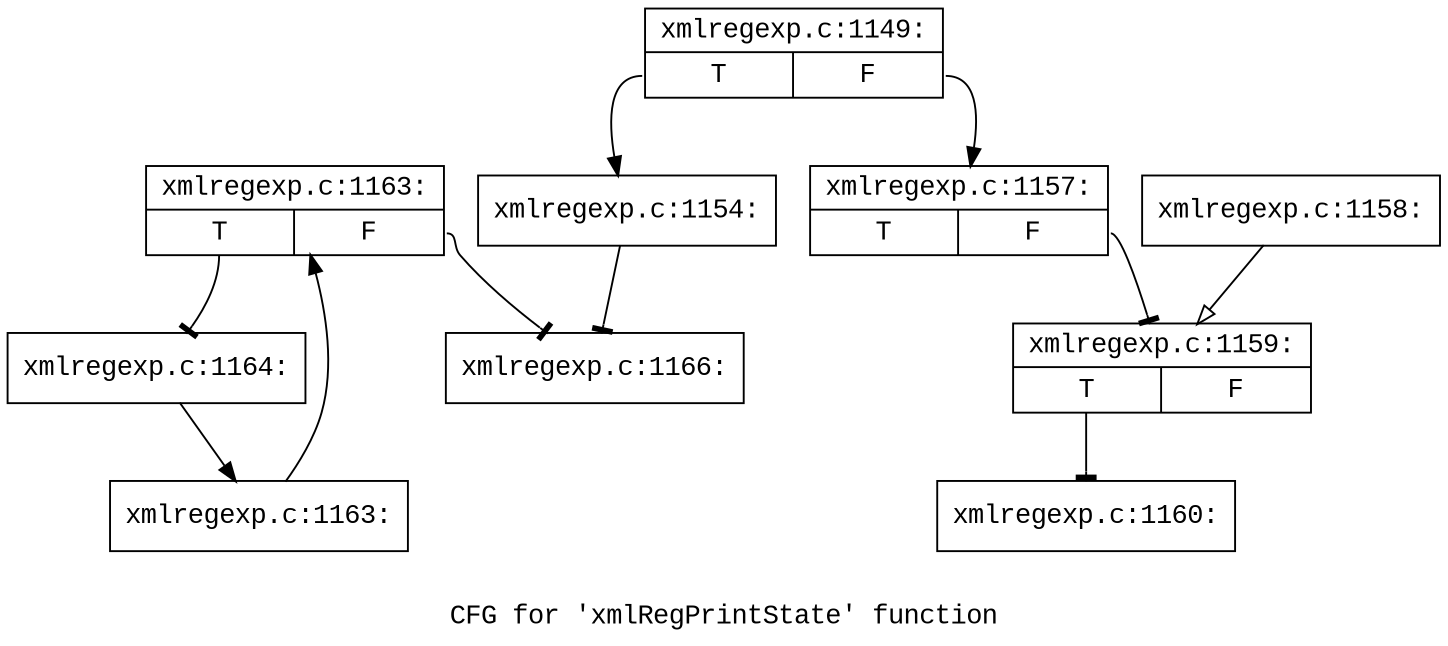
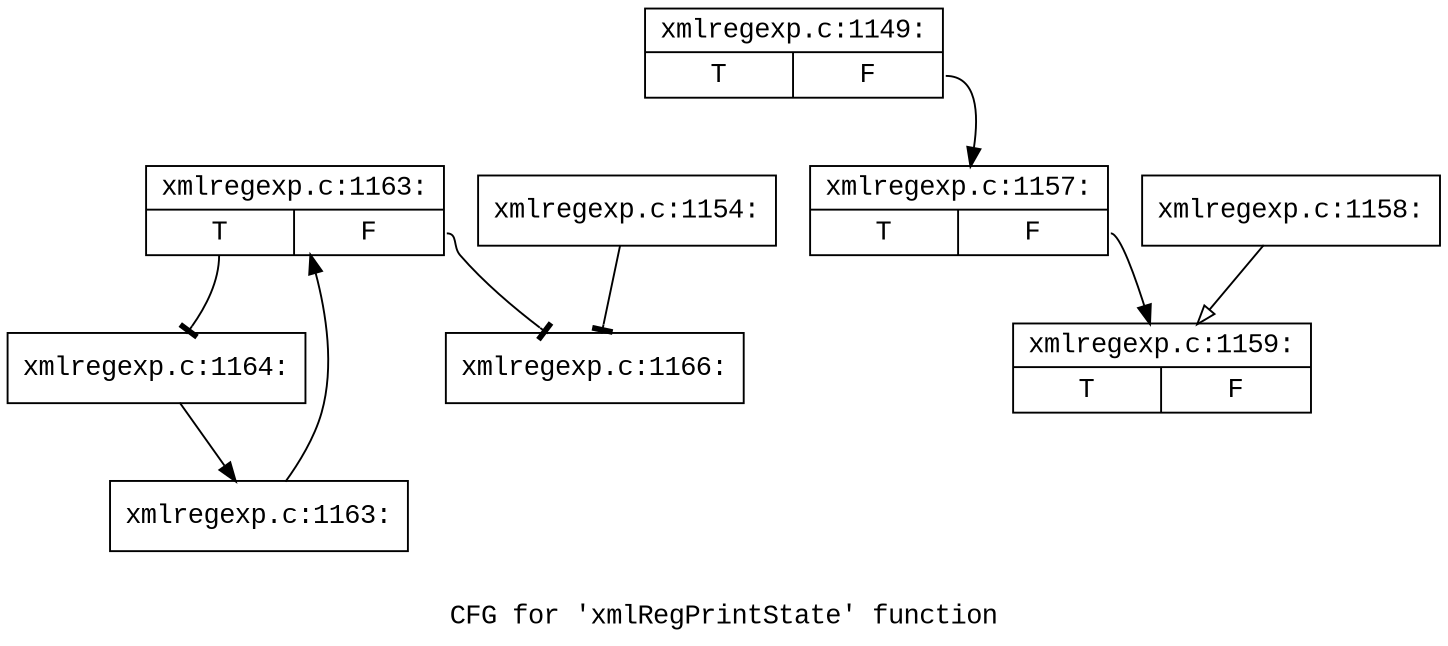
(612, 108) -> none
(1133, 272) -> (1133, 272)
(1086, 516) -> none
